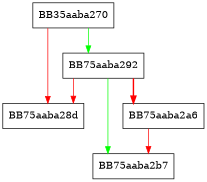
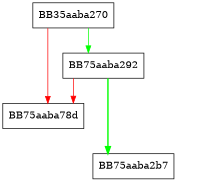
(108, 113) -> (108, 113)
(43, 116) -> (43, 116)
(163, 116) -> none
